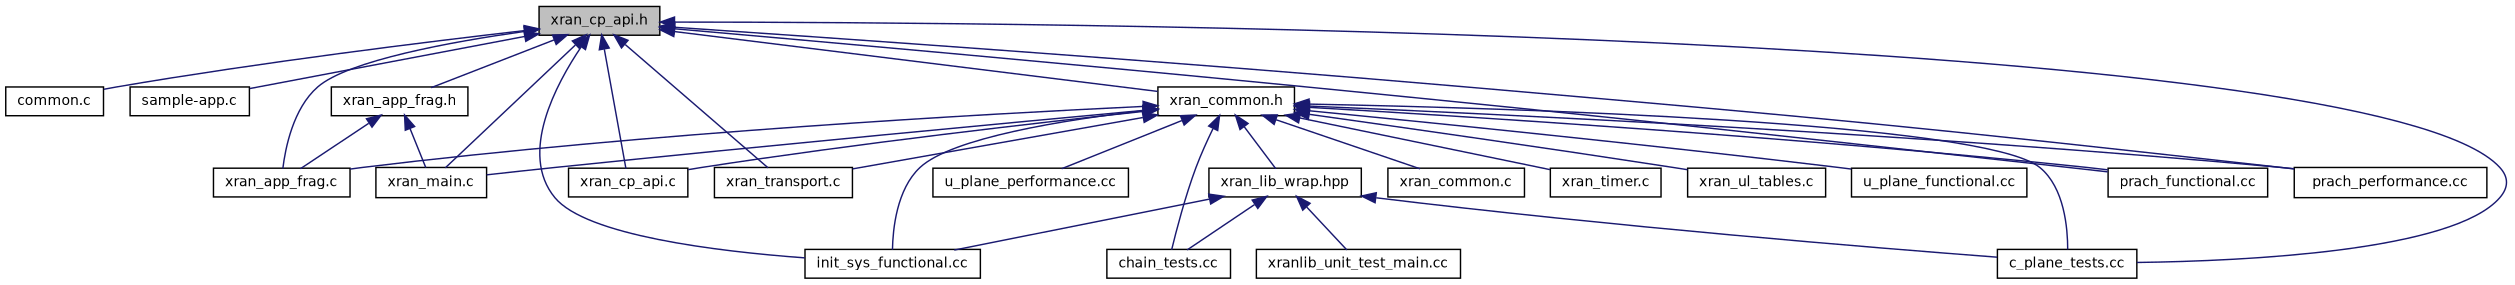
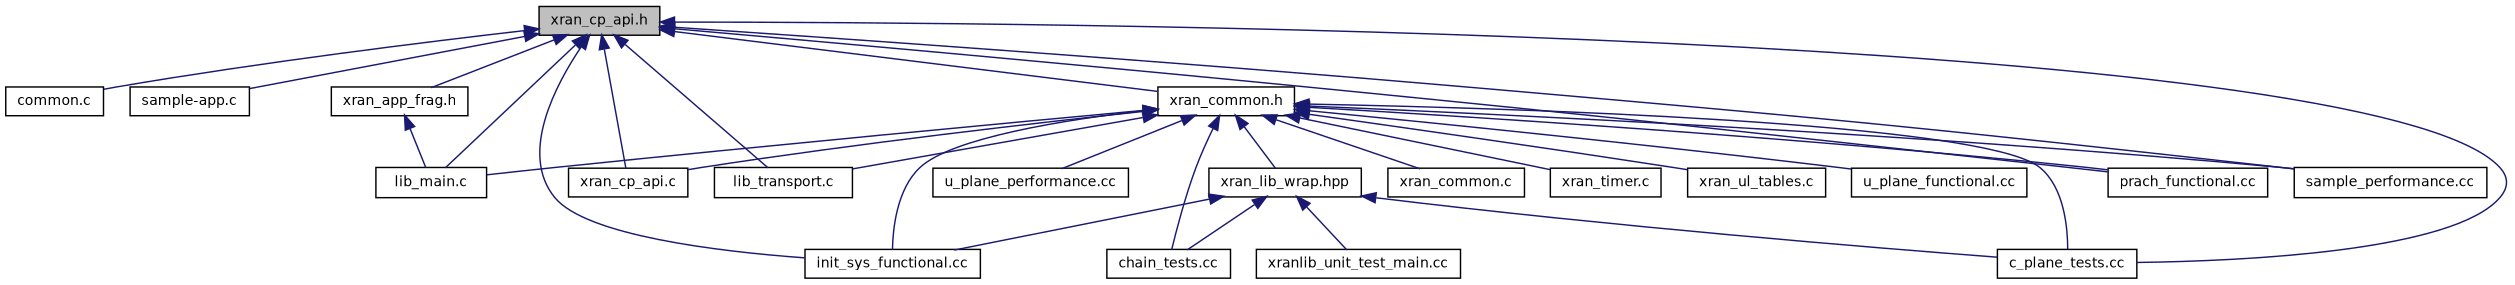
(282, 183) -> none
(431, 183) -> (431, 183)
(783, 183) -> (783, 183)
(2391, 183) -> (2391, 183)
